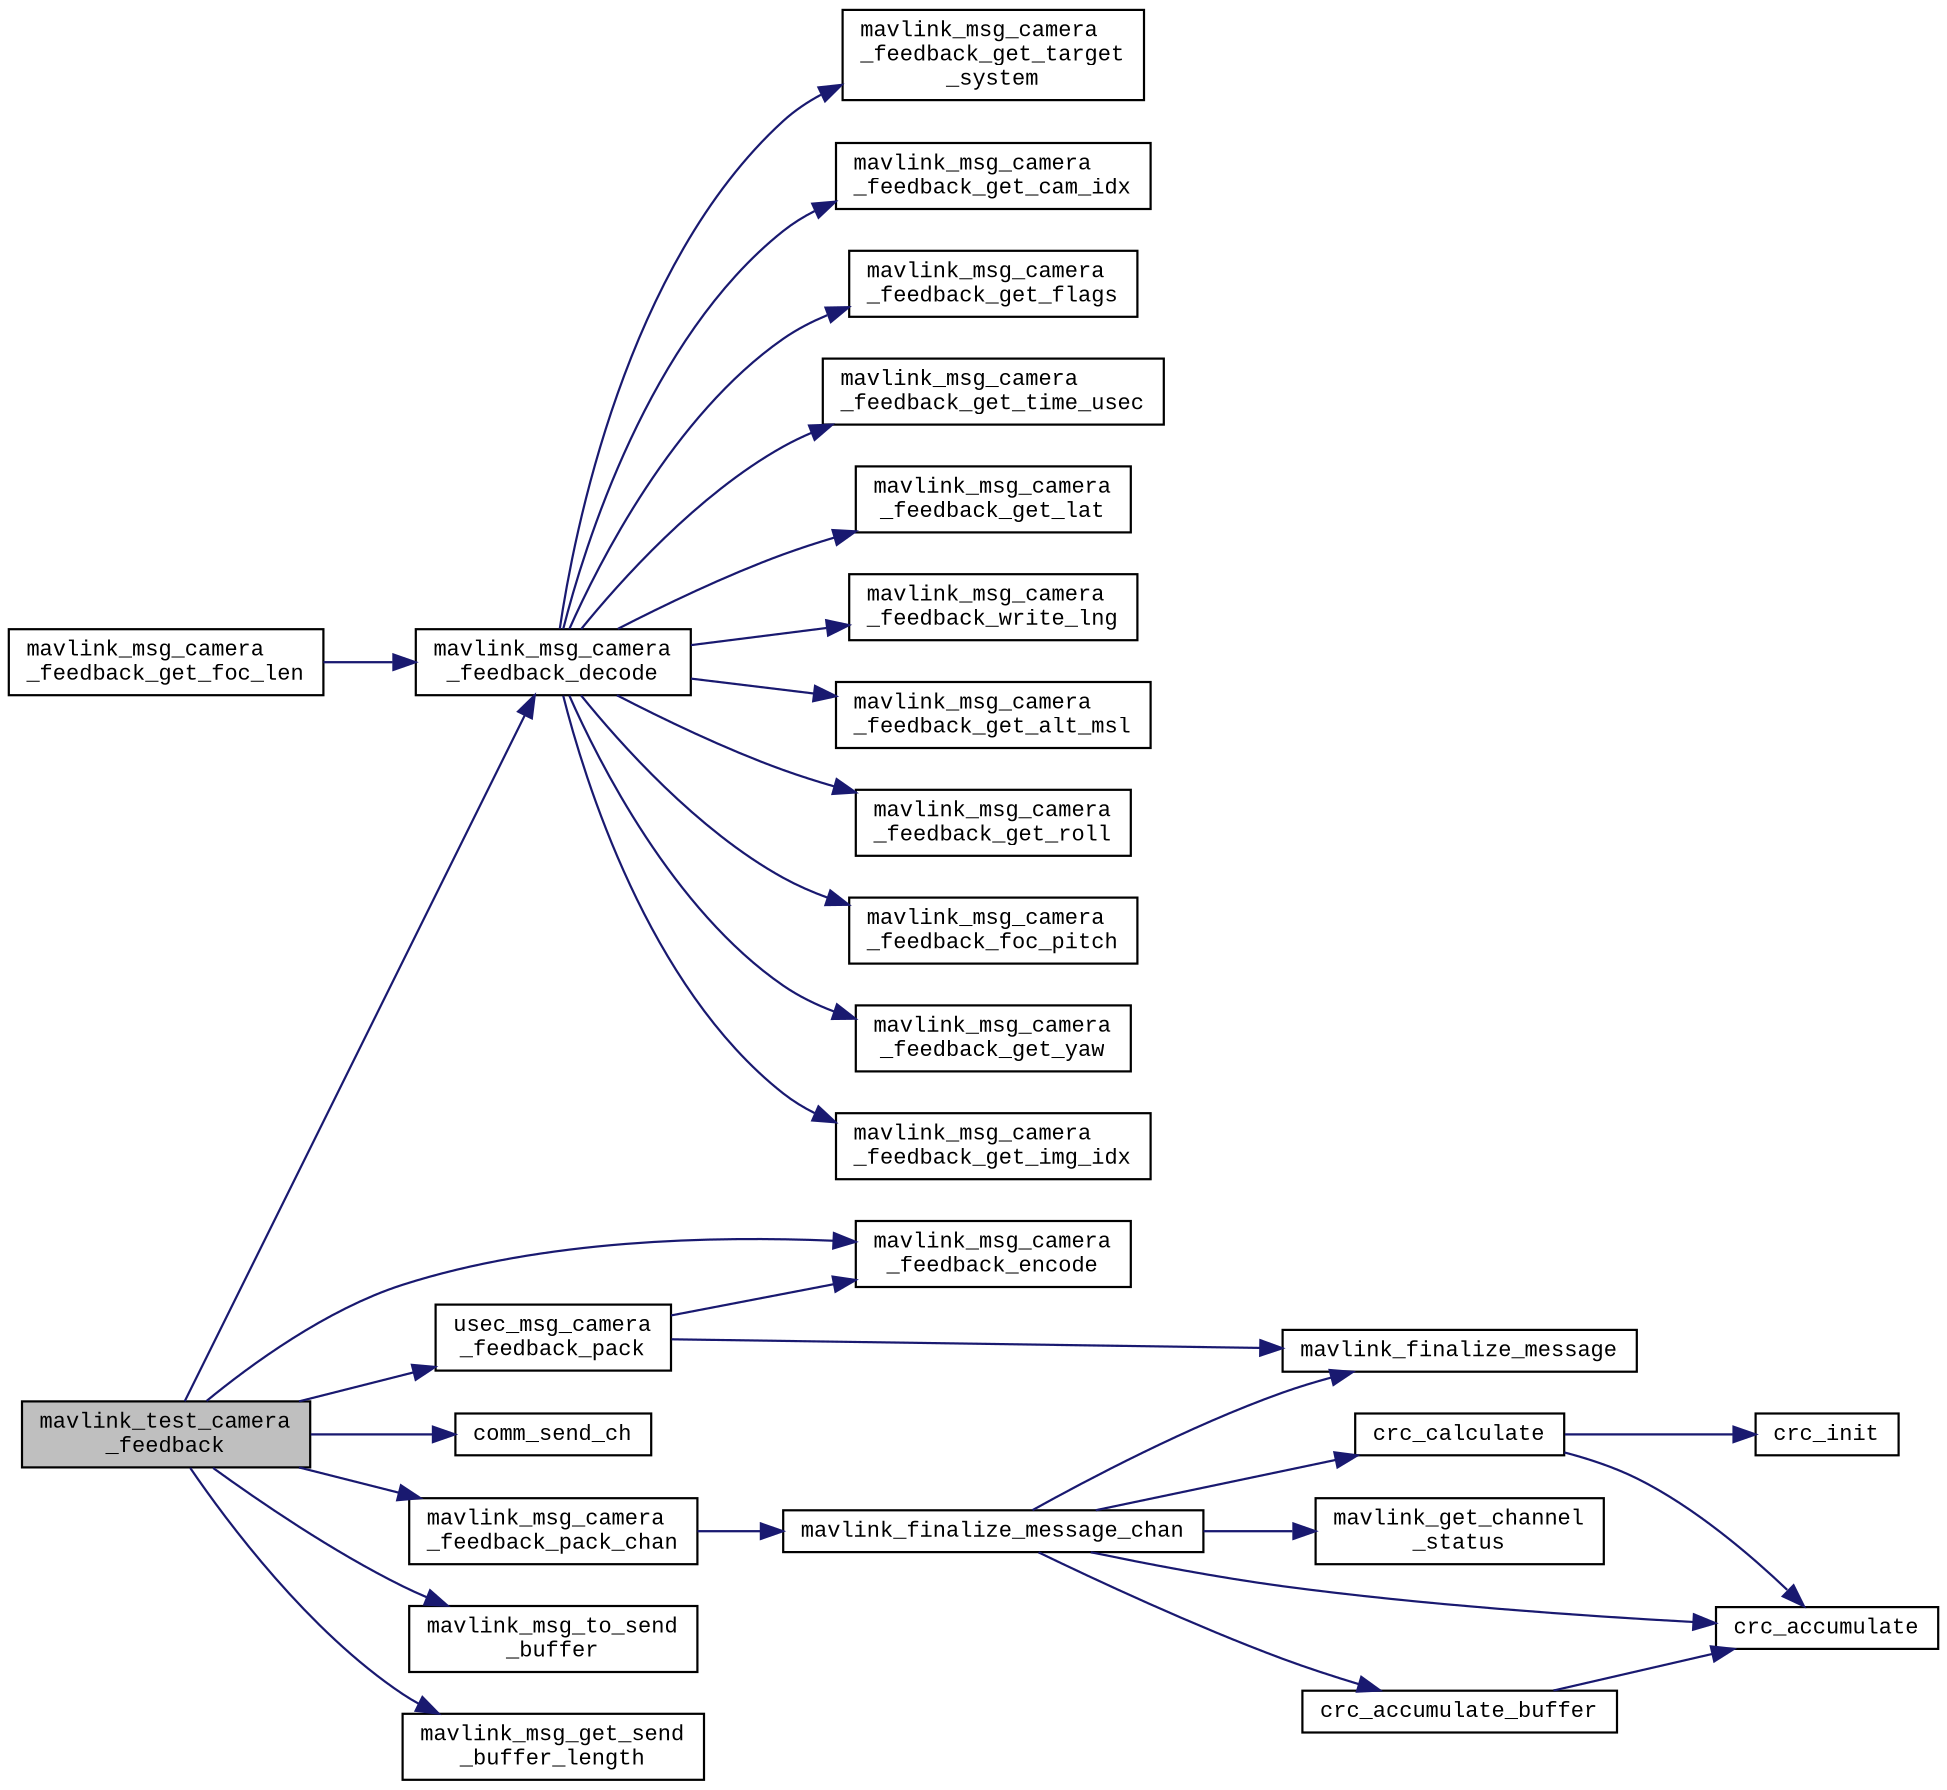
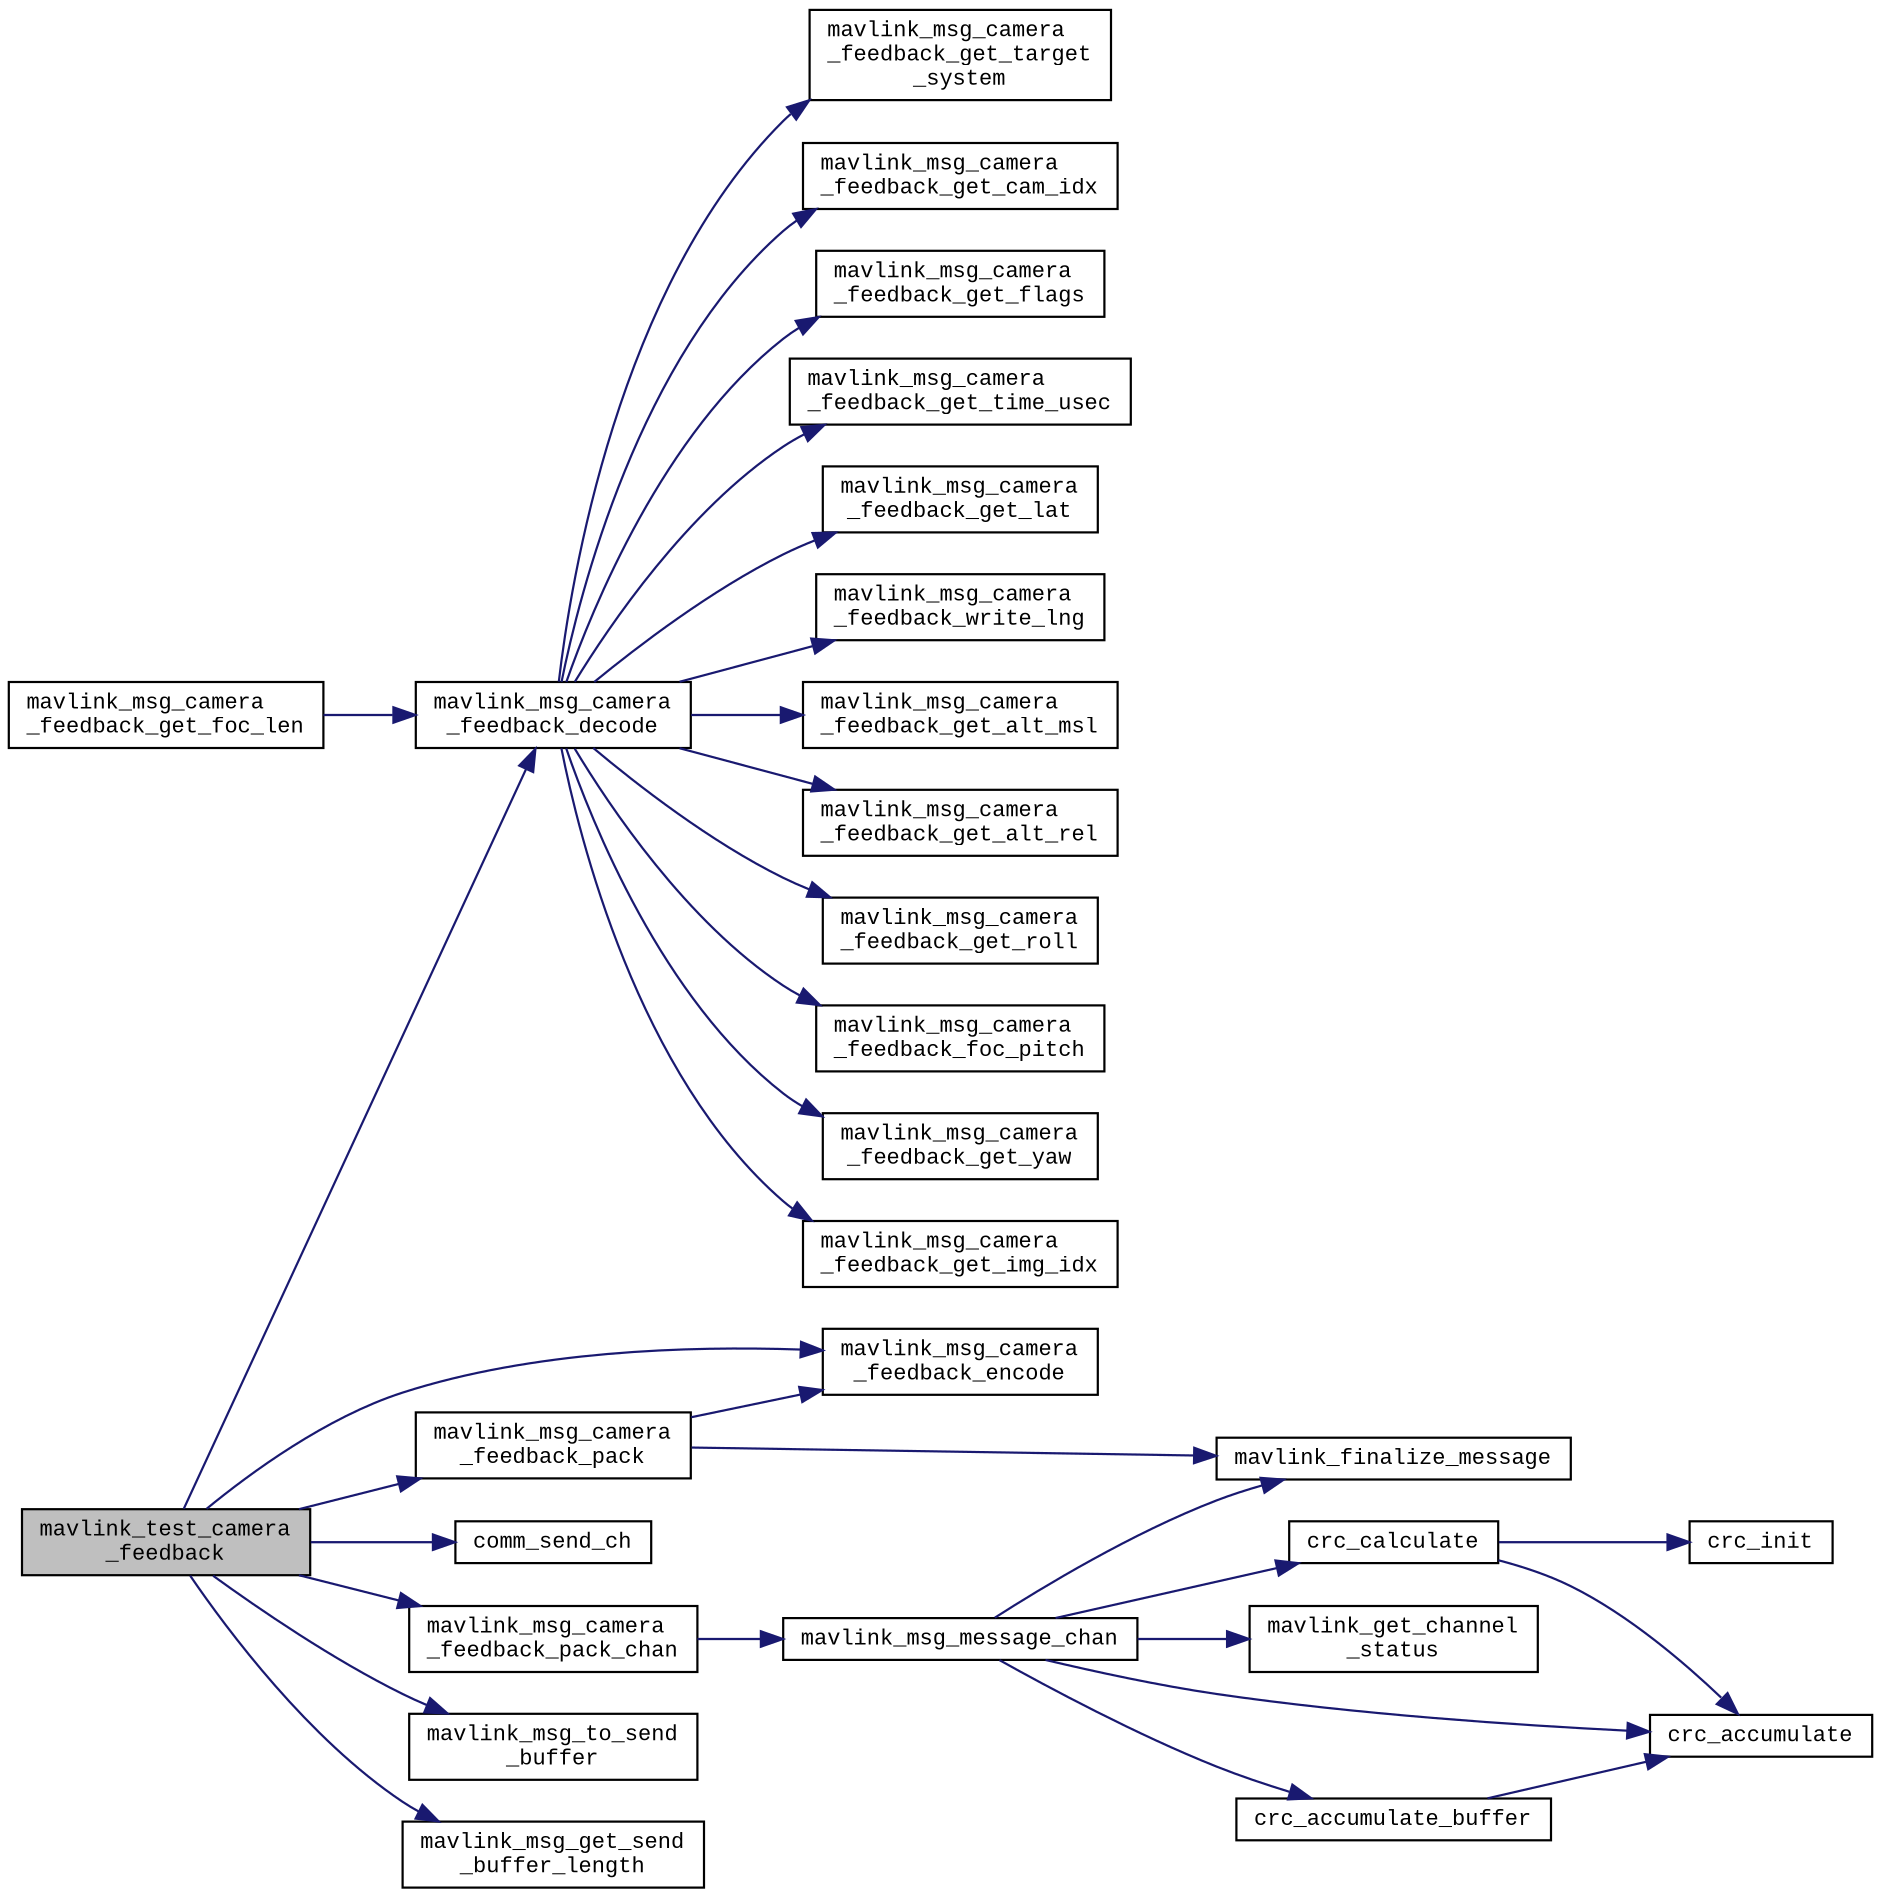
none -> (960, 823)
(553, 1338) -> (553, 1445)
(993, 1531) -> (960, 1639)
